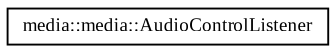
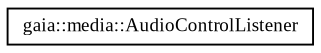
(168, 27) -> (160, 27)
